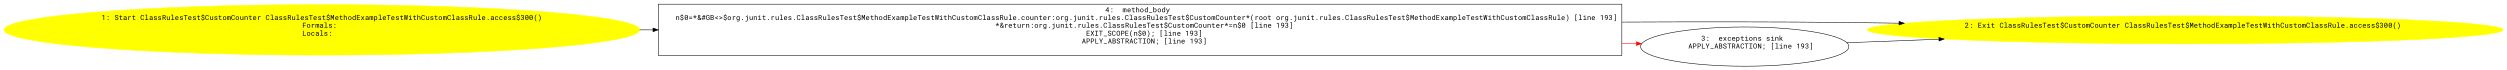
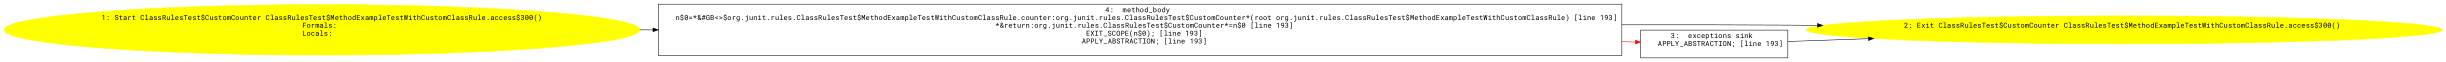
(1745, 47) -> (1714, 44)
